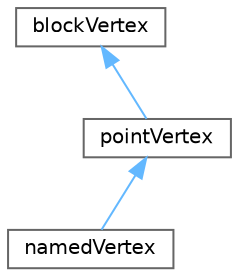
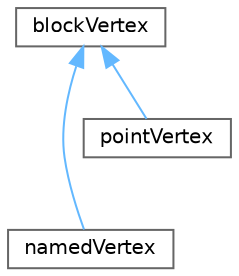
(118, 202) -> (64, 148)
